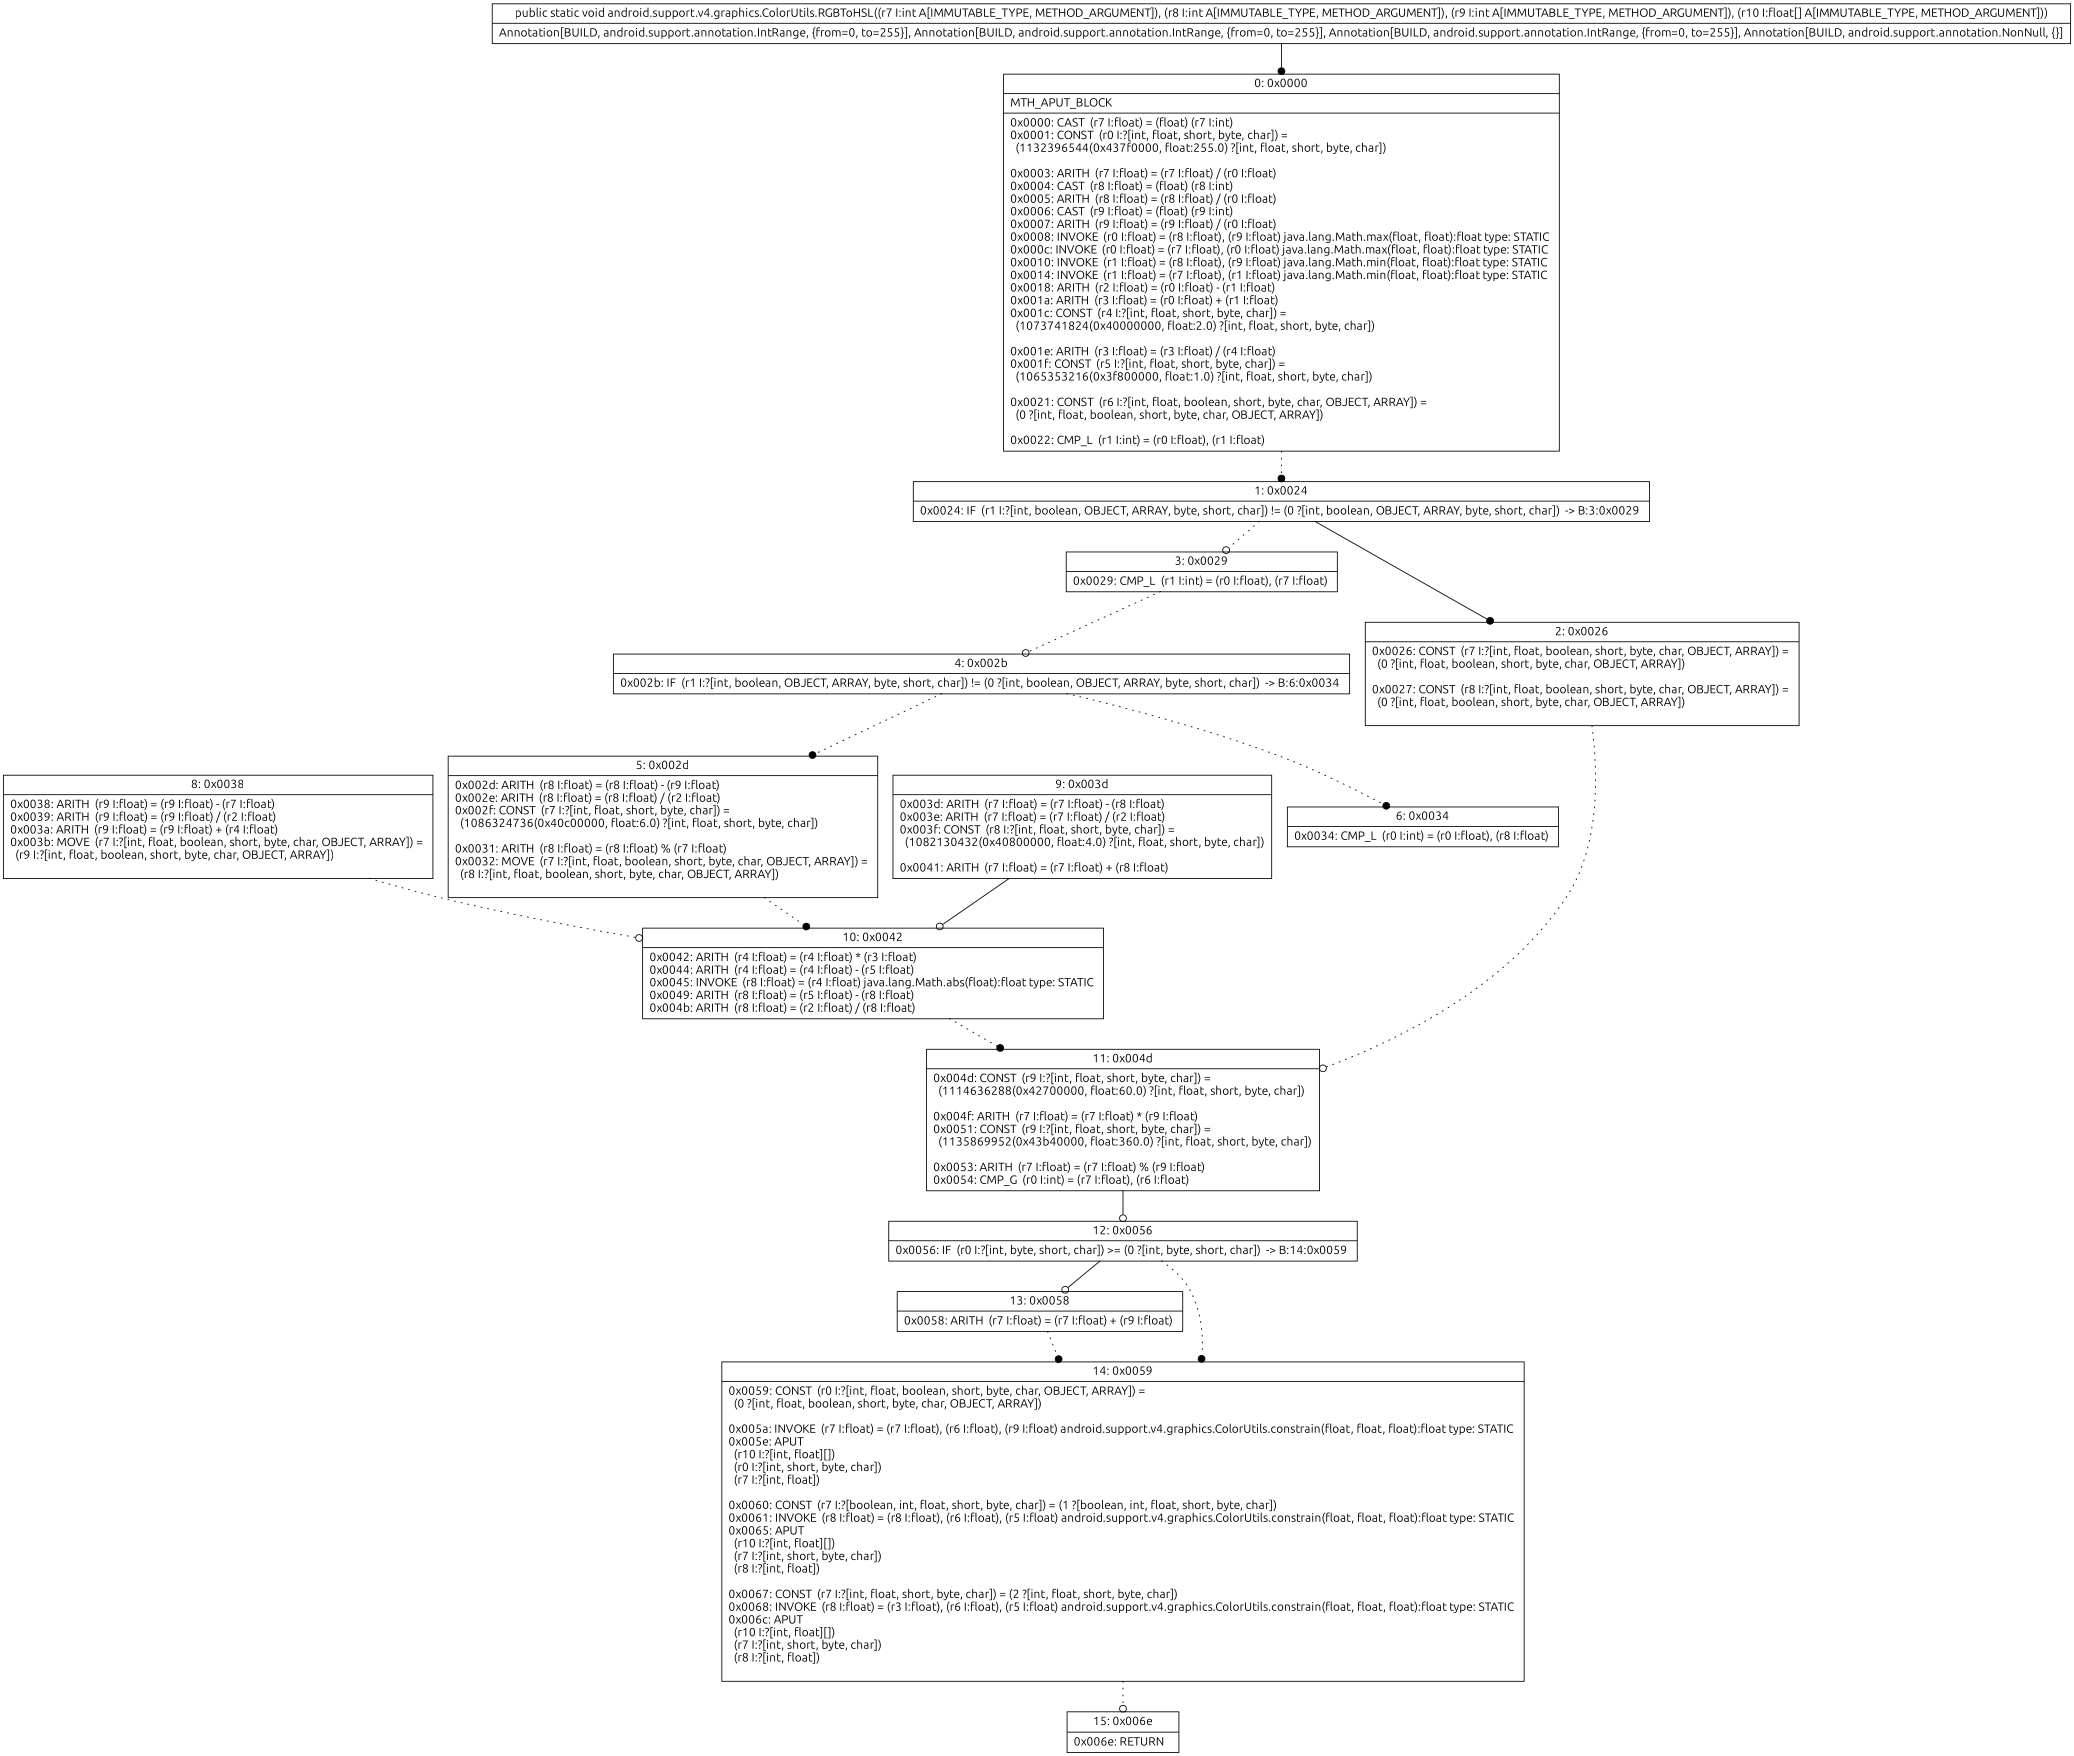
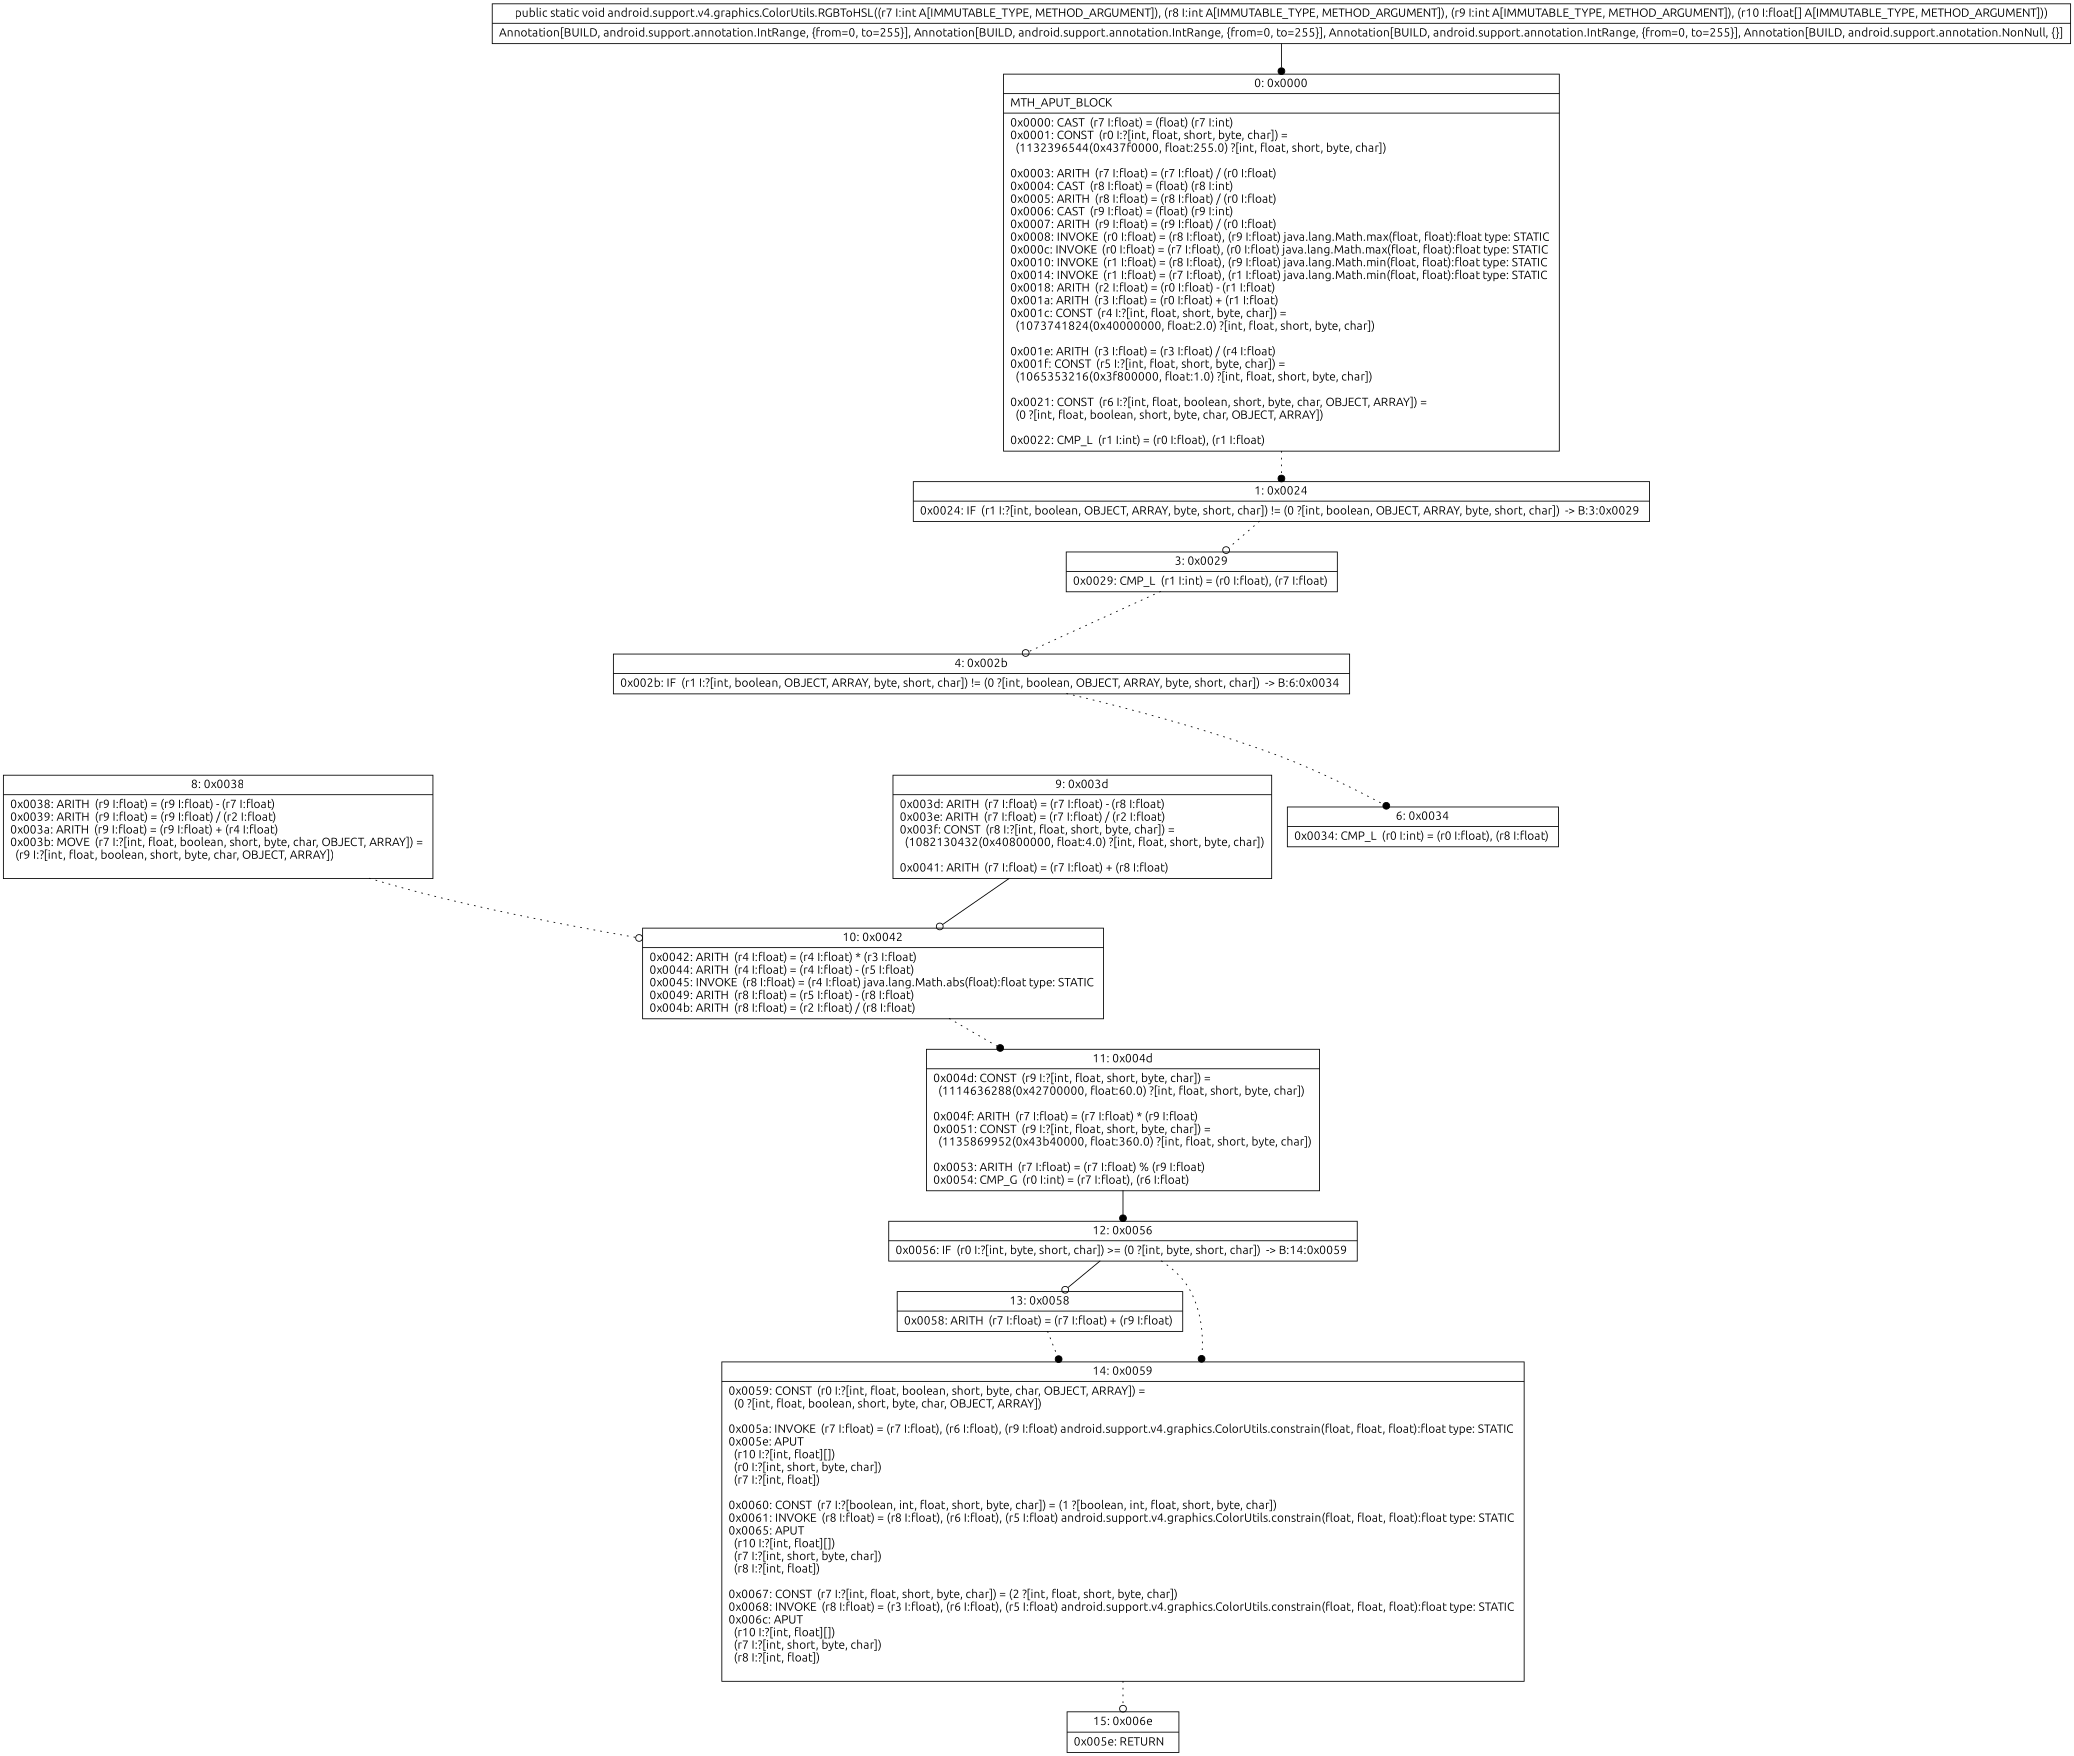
(1582, 674) -> none
(663, 827) -> none
(1123, 1203) -> (1123, 1203)
(1123, 1742) -> (1123, 1742)
